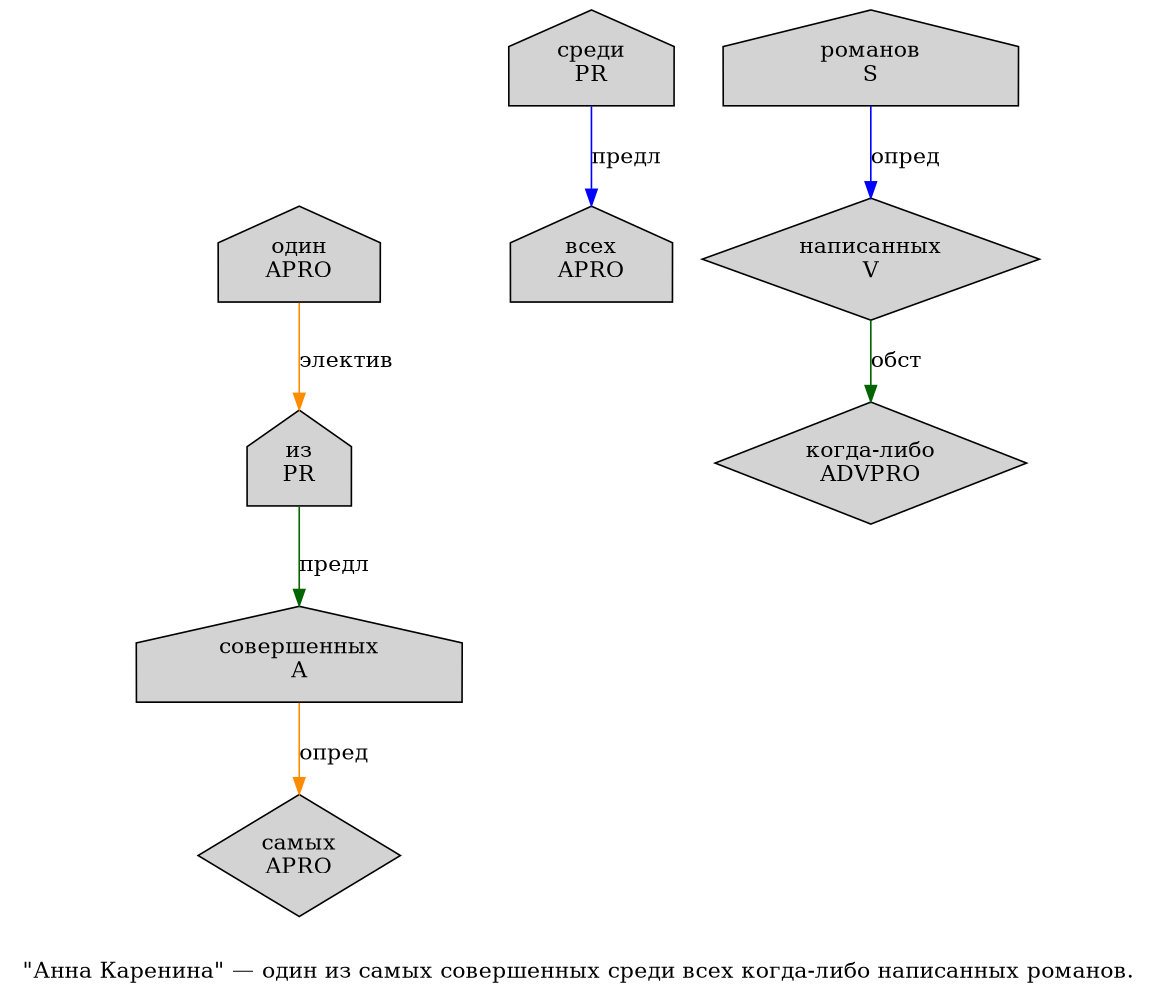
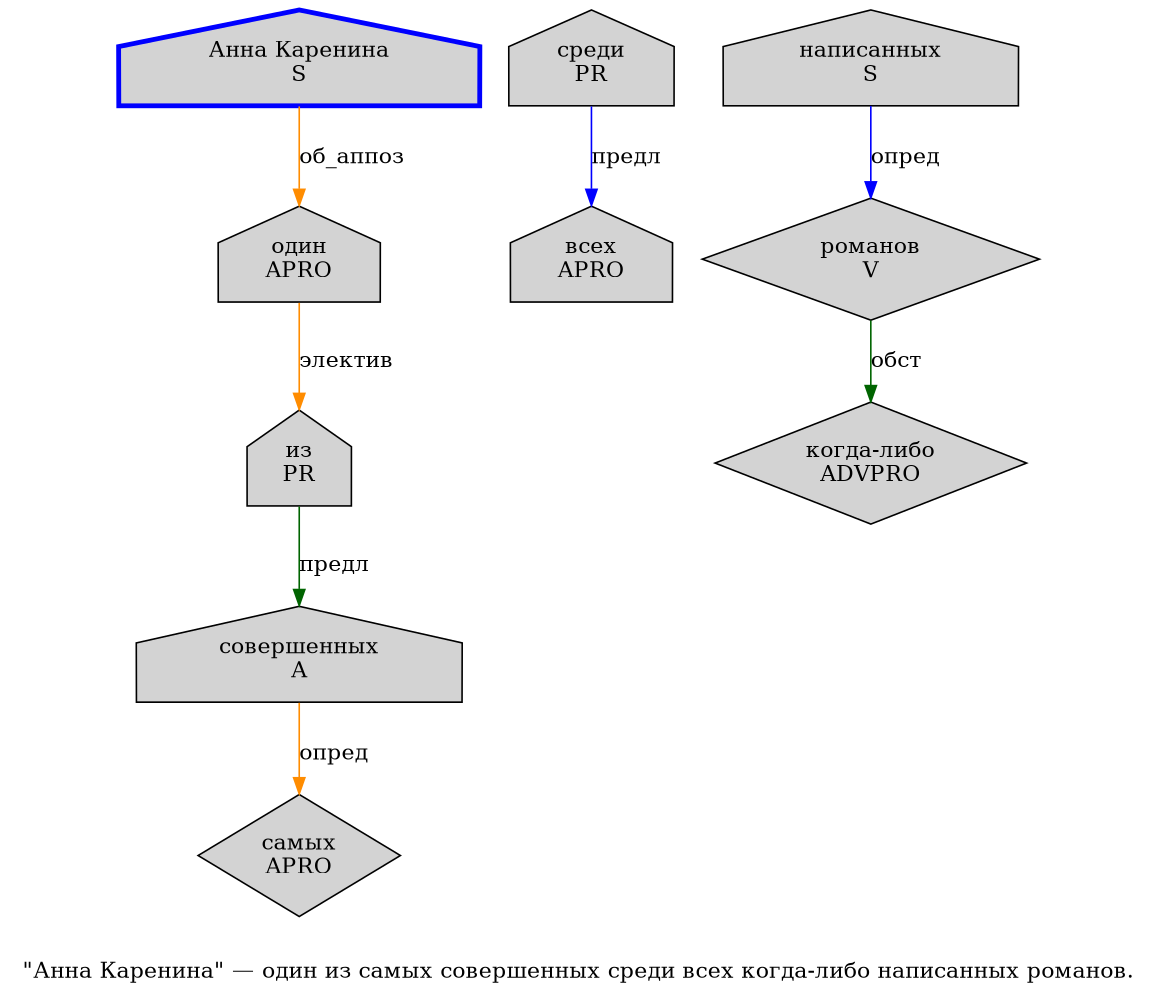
none -> (299, 63)
(871, 63) -> (871, 63)
(871, 259) -> (871, 259)
